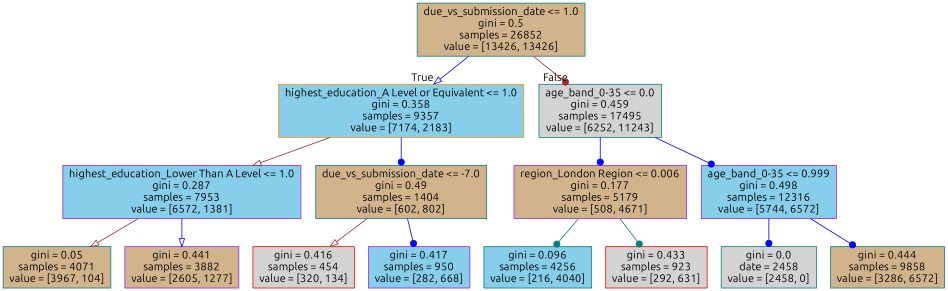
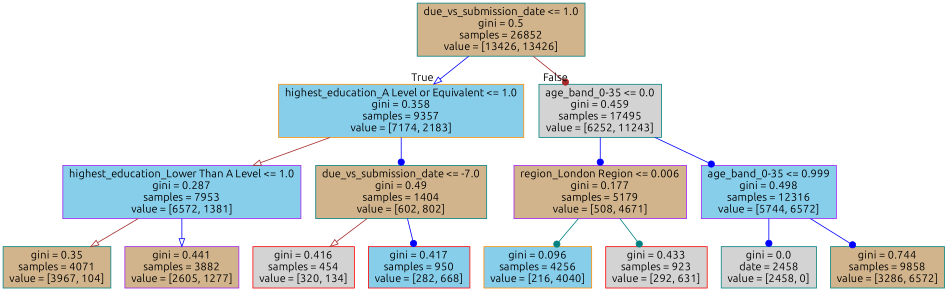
(57, 267) -> (57, 267)
(419, 267) -> (419, 267)
(538, 267) -> (538, 267)
(887, 267) -> (887, 267)
